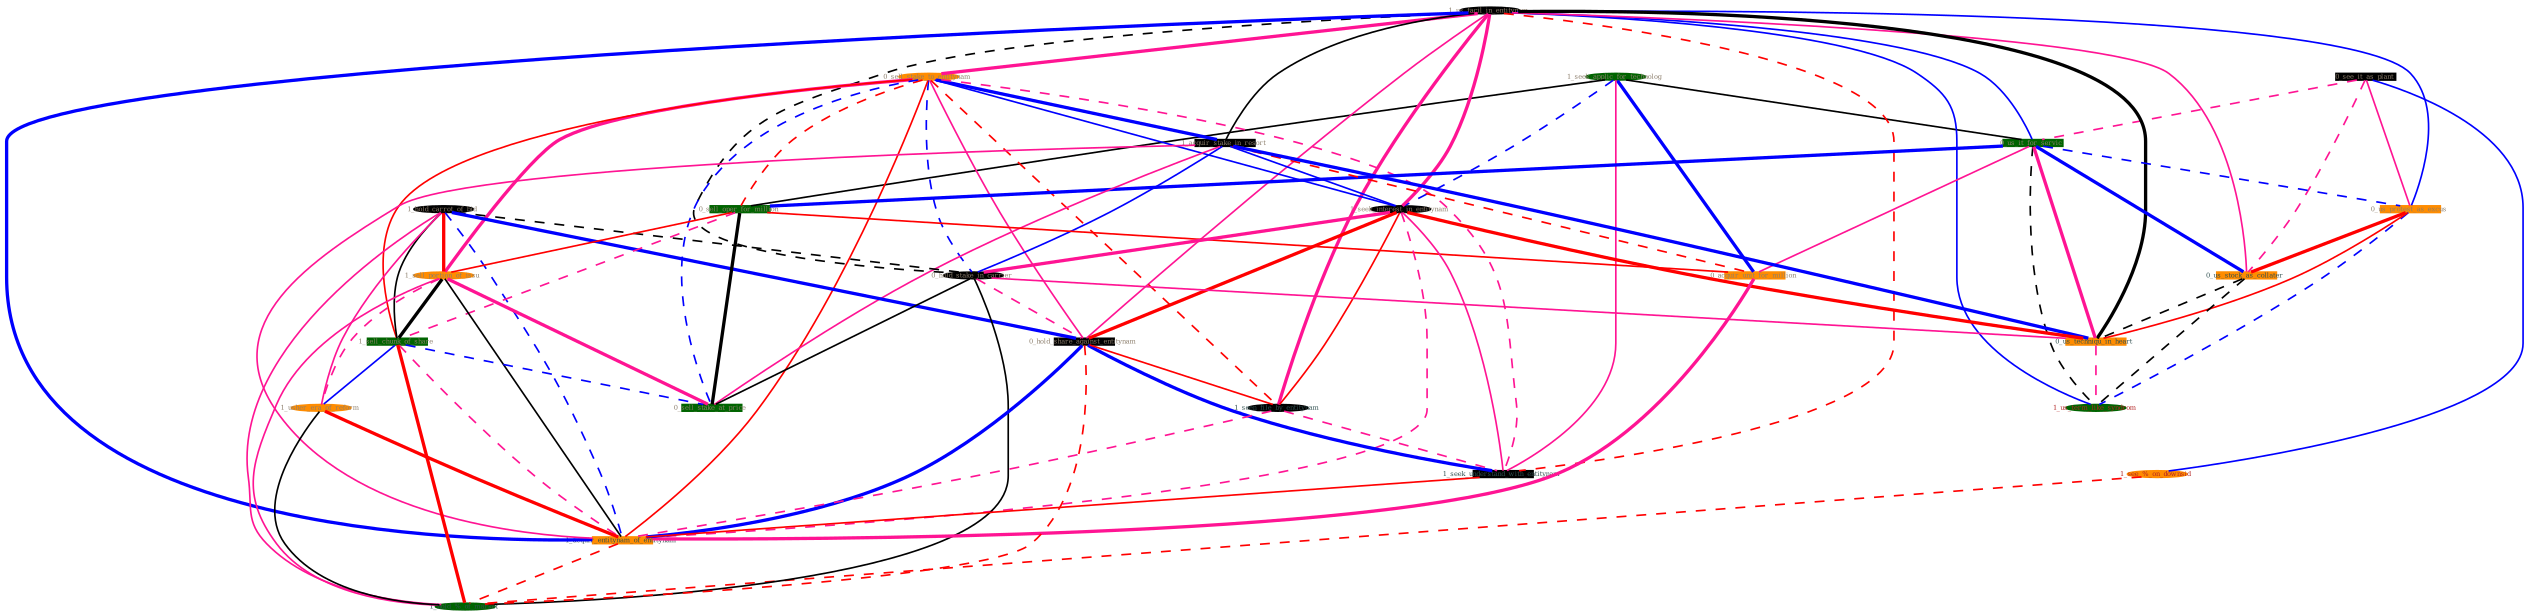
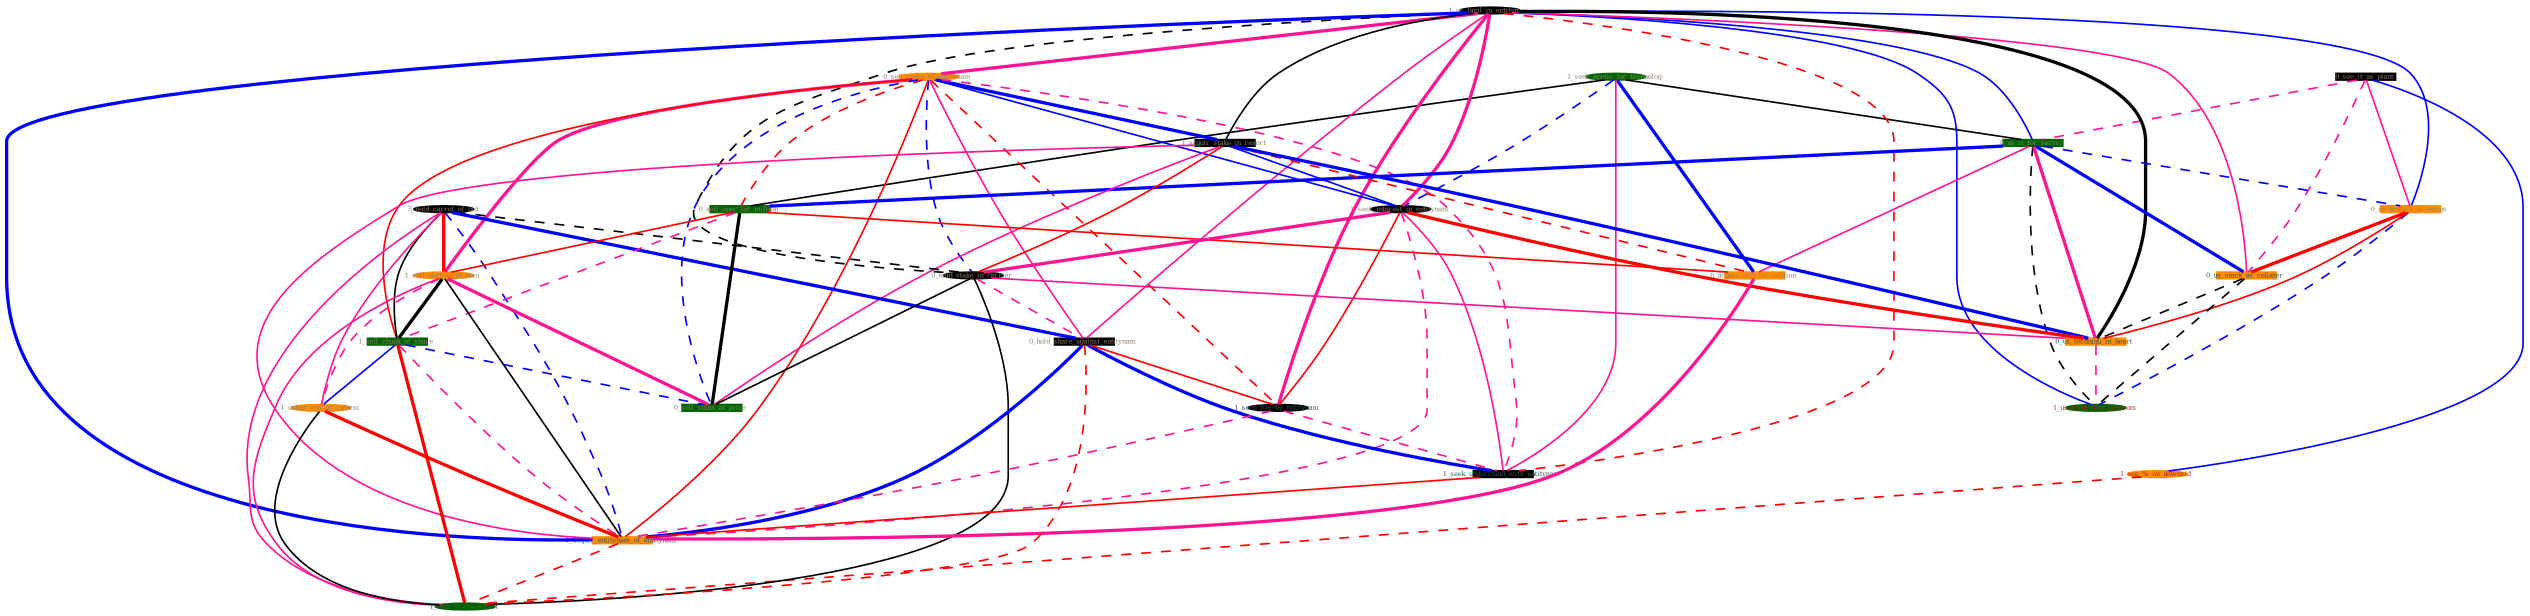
(444, 209) -> (444, 209)
(1103, 215) -> (1103, 215)
(1243, 275) -> none
